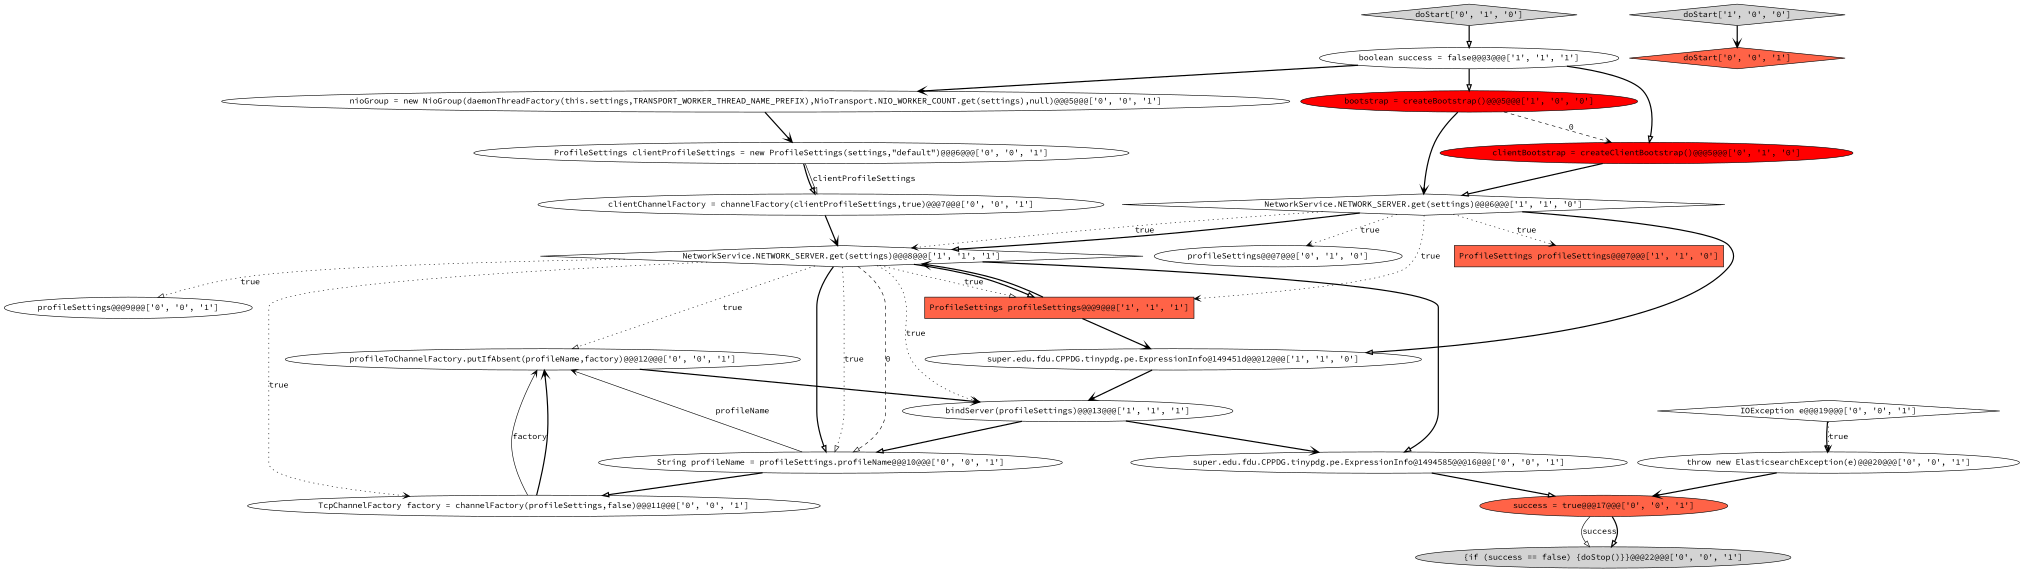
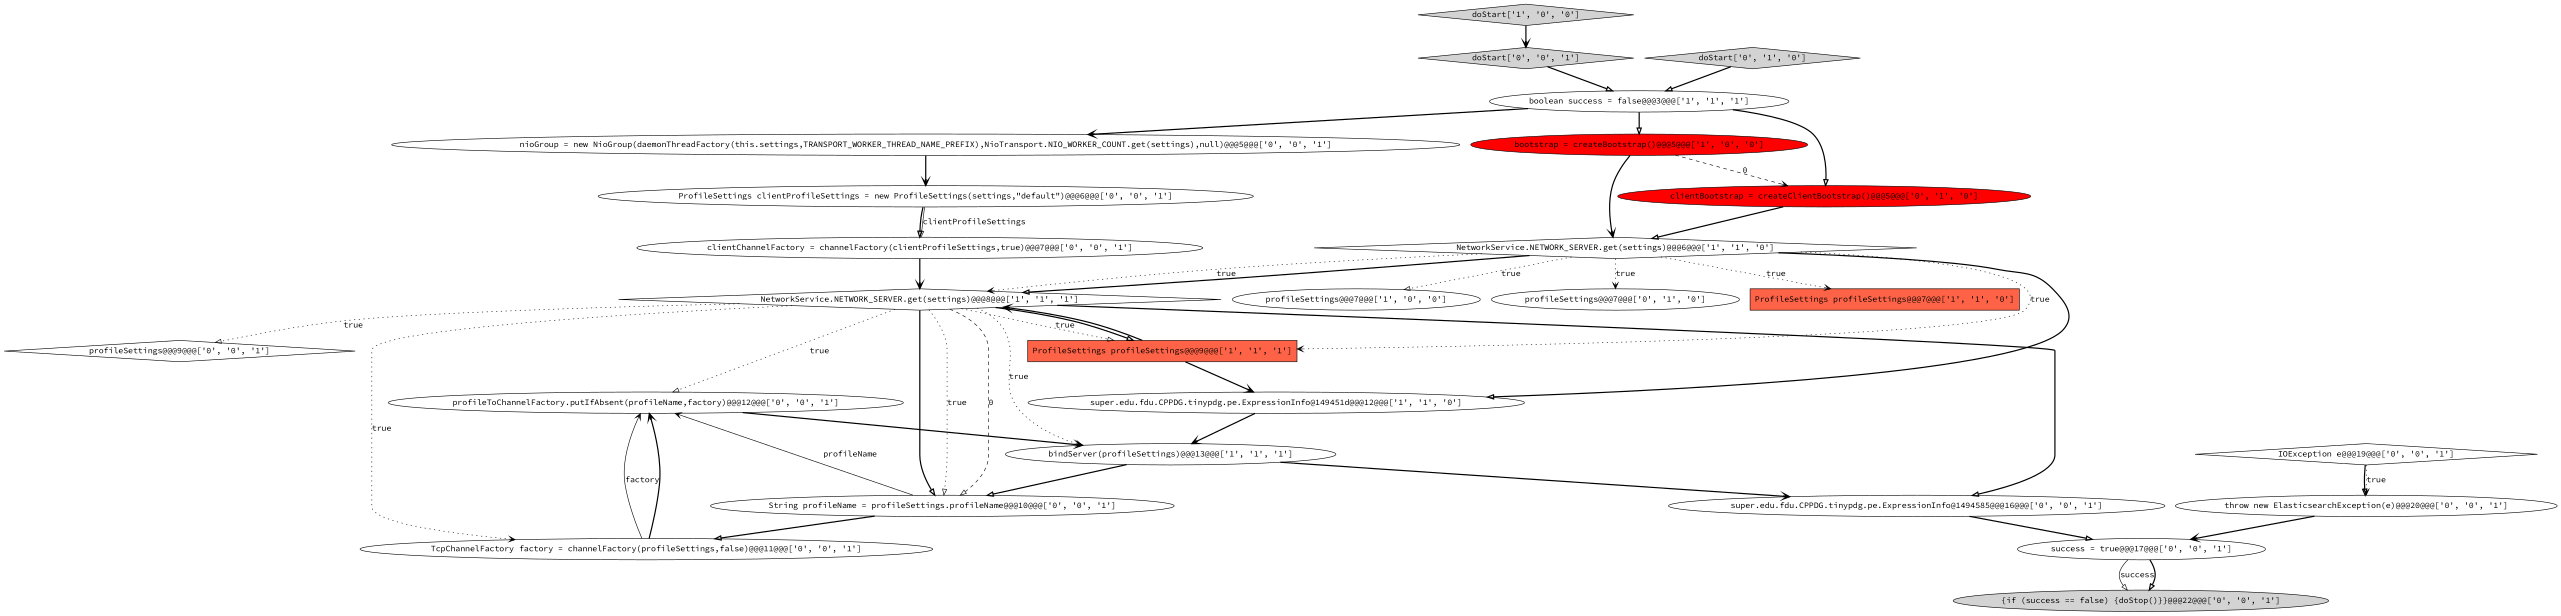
(1737, 58) -> (1526, 58)
none -> (1577, 78)
none -> (1356, 299)
(128, 308) -> (180, 351)
(1604, 506) -> (2142, 549)
